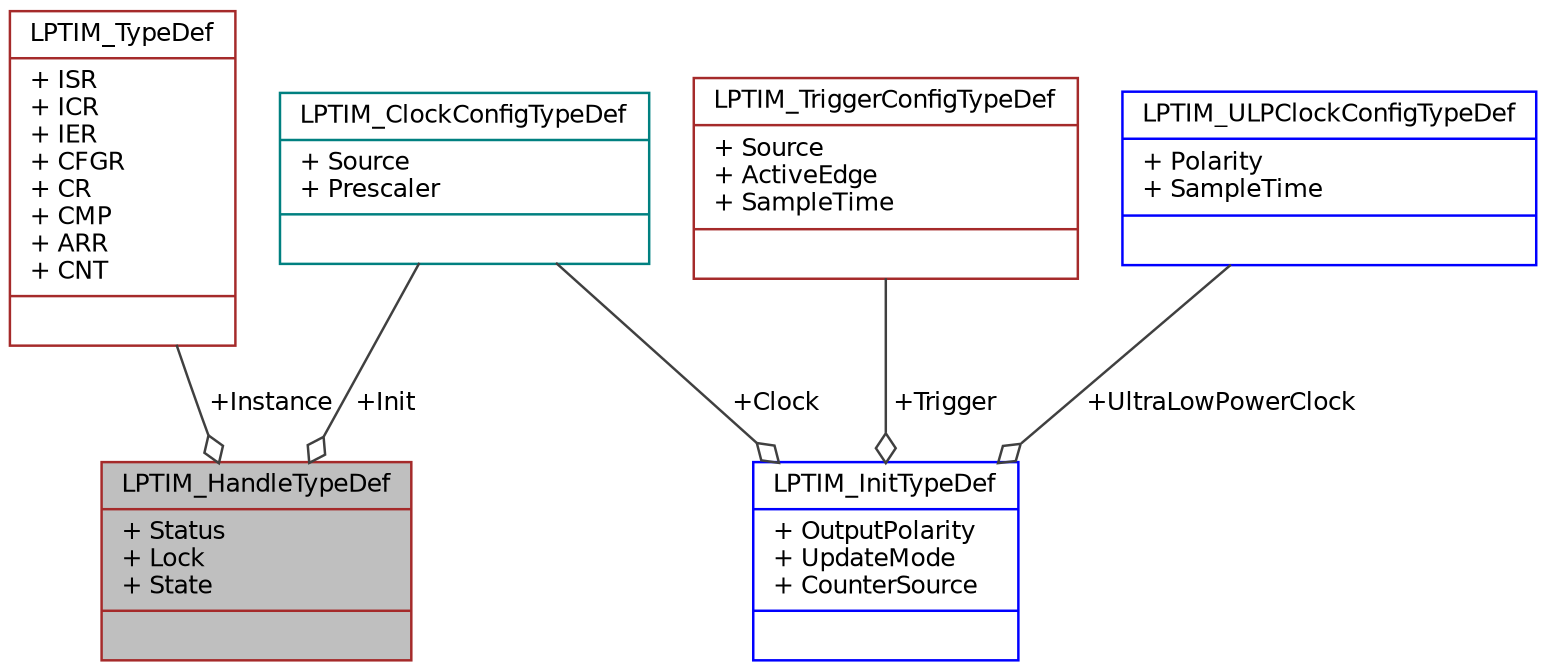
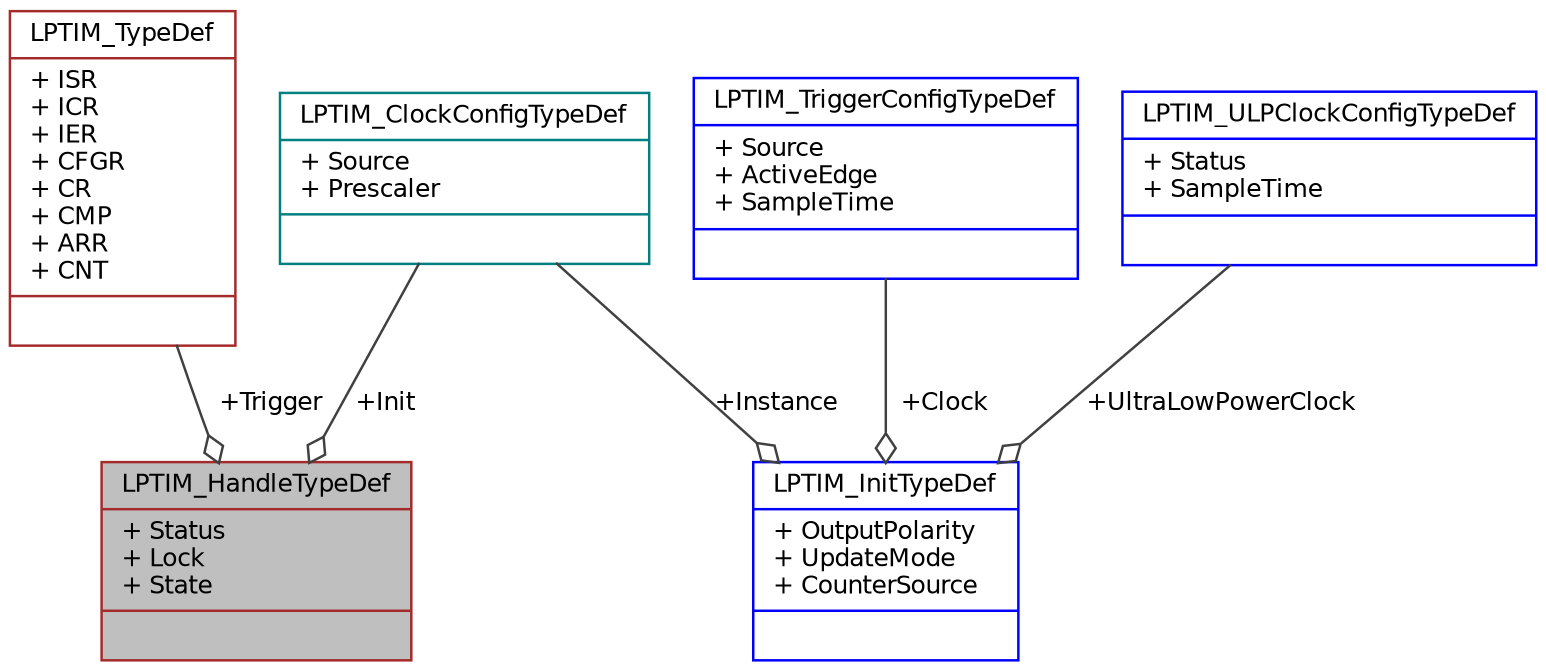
(1203, 162) -> (1196, 162)
(886, 178) -> (886, 178)
(268, 404) -> (268, 404)
(773, 404) -> (773, 404)
(942, 404) -> (942, 404)
